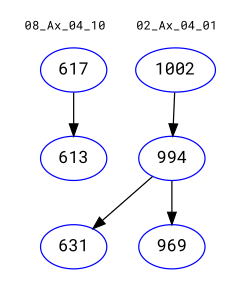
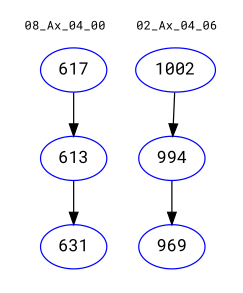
(66, 26) -> (66, 26)
(177, 26) -> (177, 26)
(135, 192) -> (74, 197)
